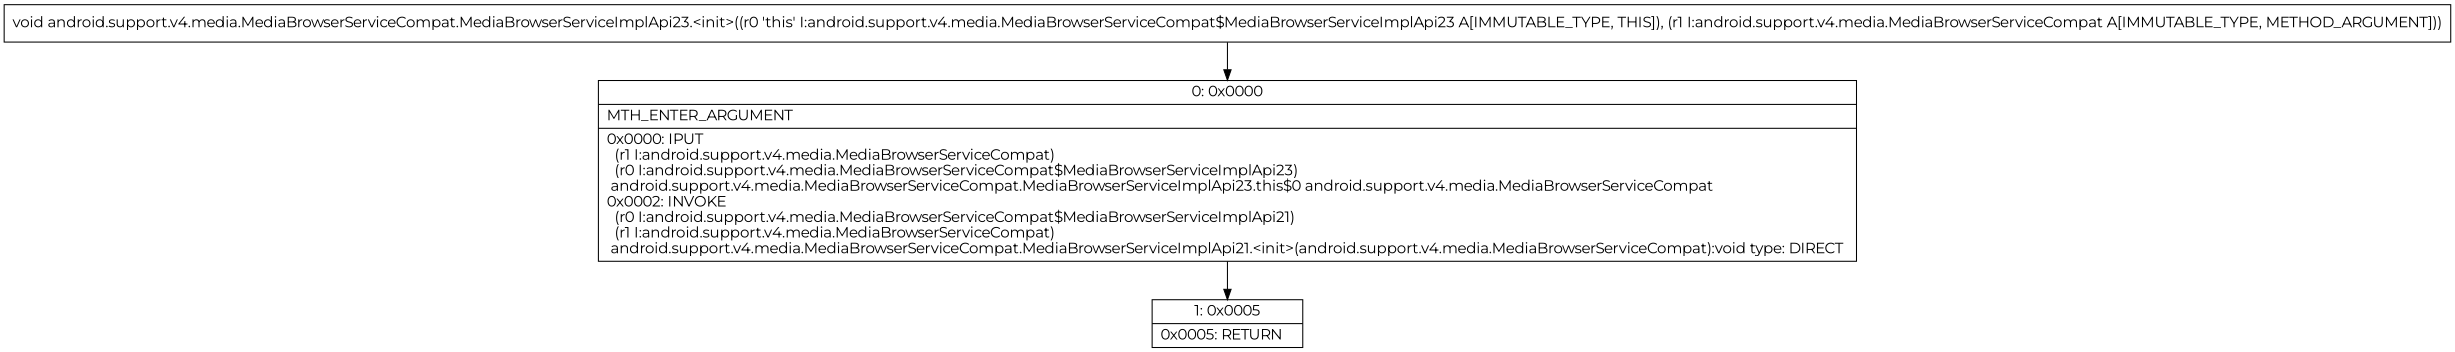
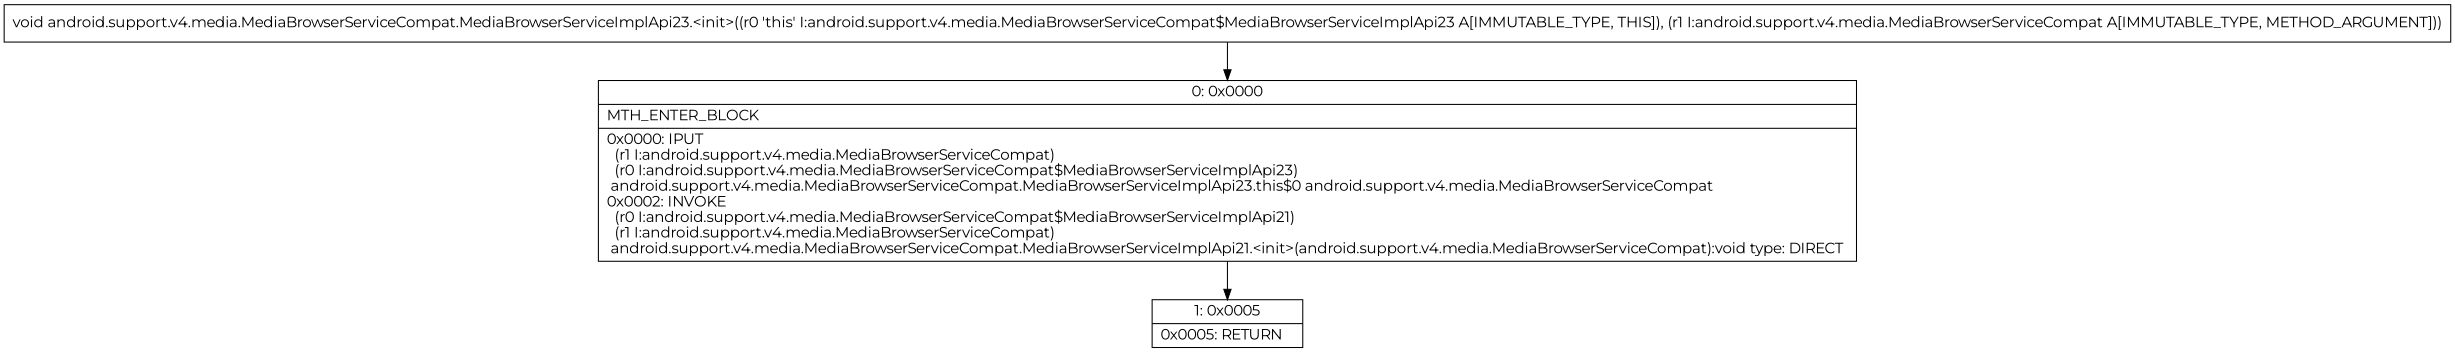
(700, 116) -> (683, 116)
